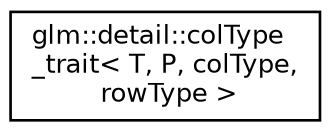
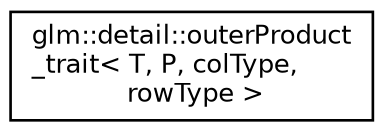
(165, 66) -> (192, 66)
